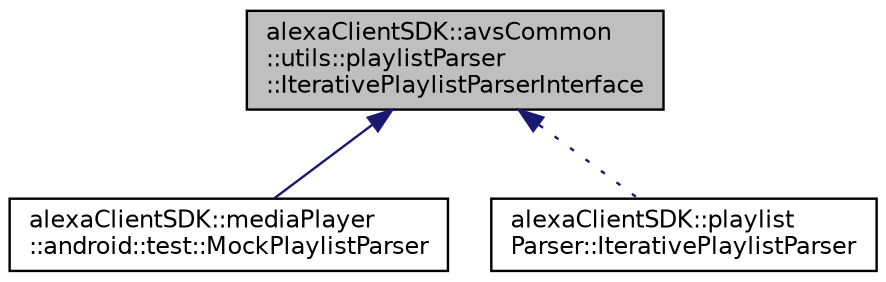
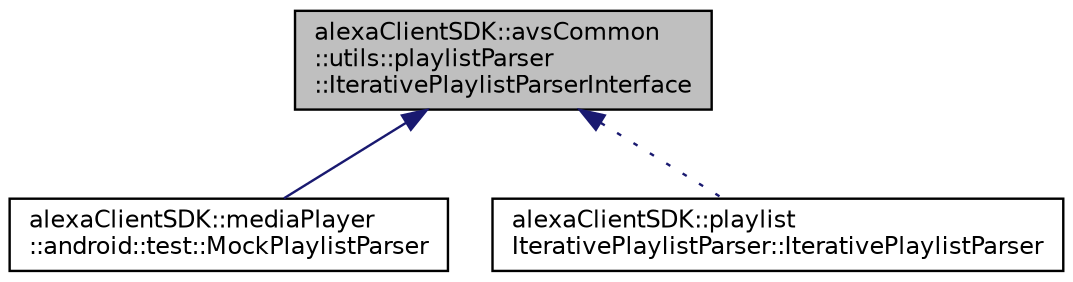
(684, 235) -> (778, 235)
